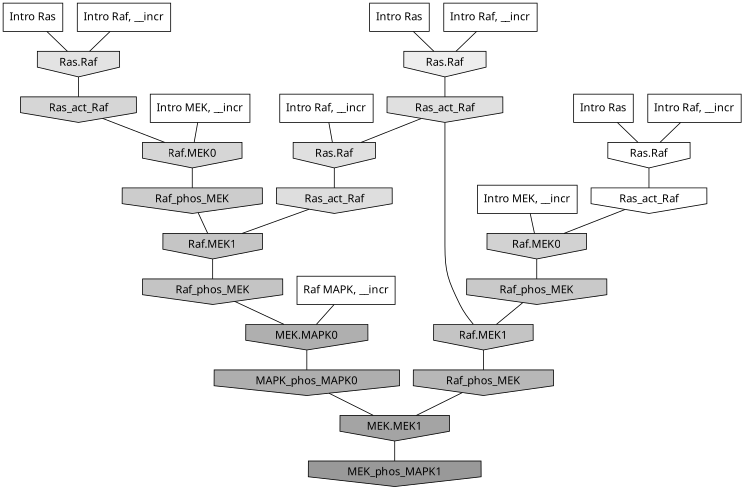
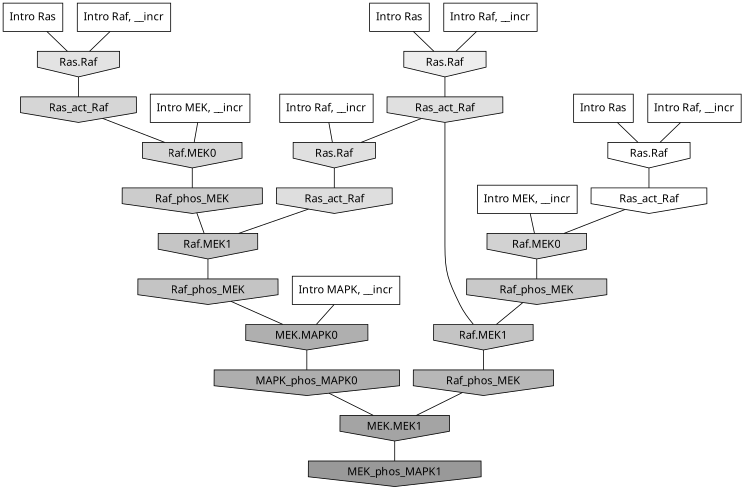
(346, 290) -> (346, 290)
